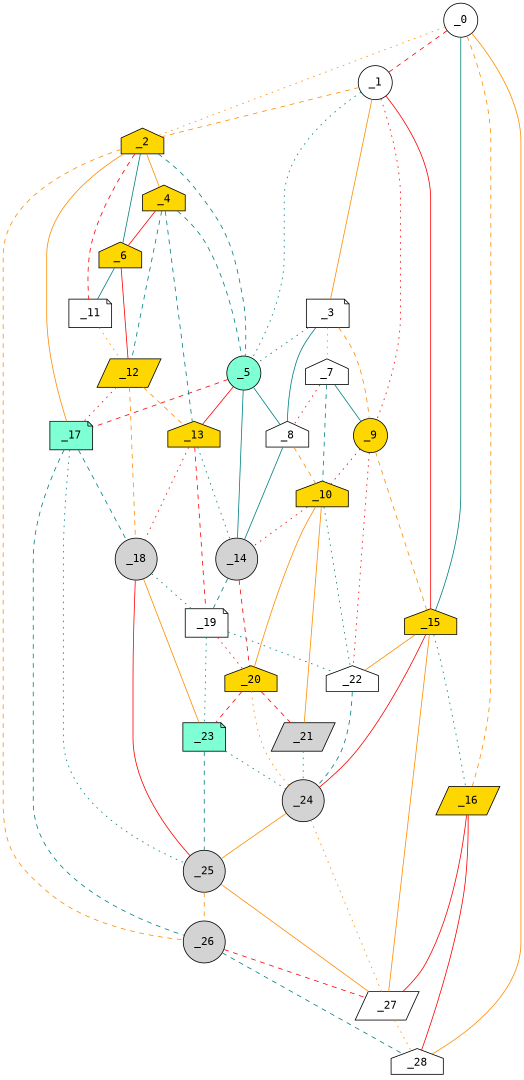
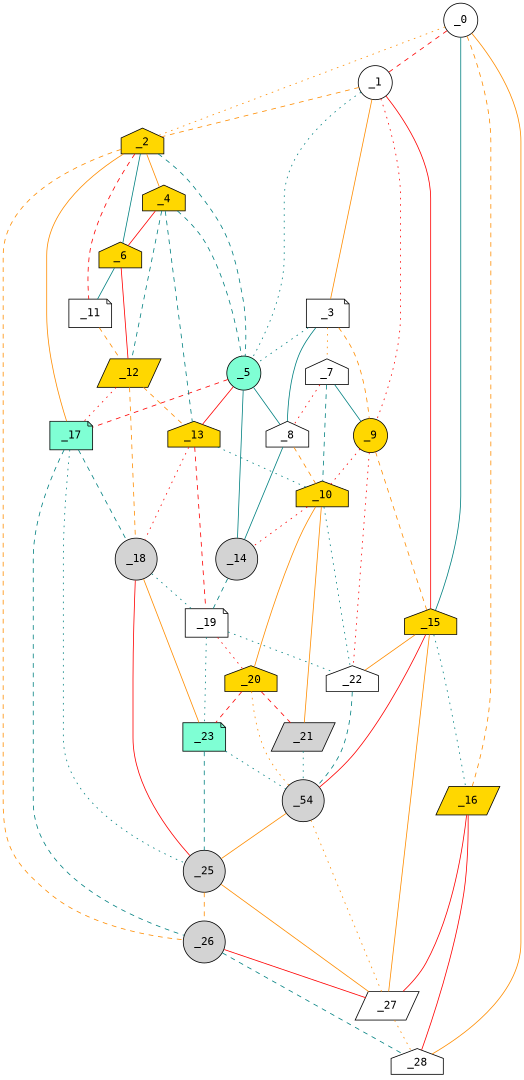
(110, 343) -> (110, 343)
(214, 493) -> (262, 467)
(244, 623) -> none
(303, 801) -> (303, 801)
(295, 974) -> (295, 974)
